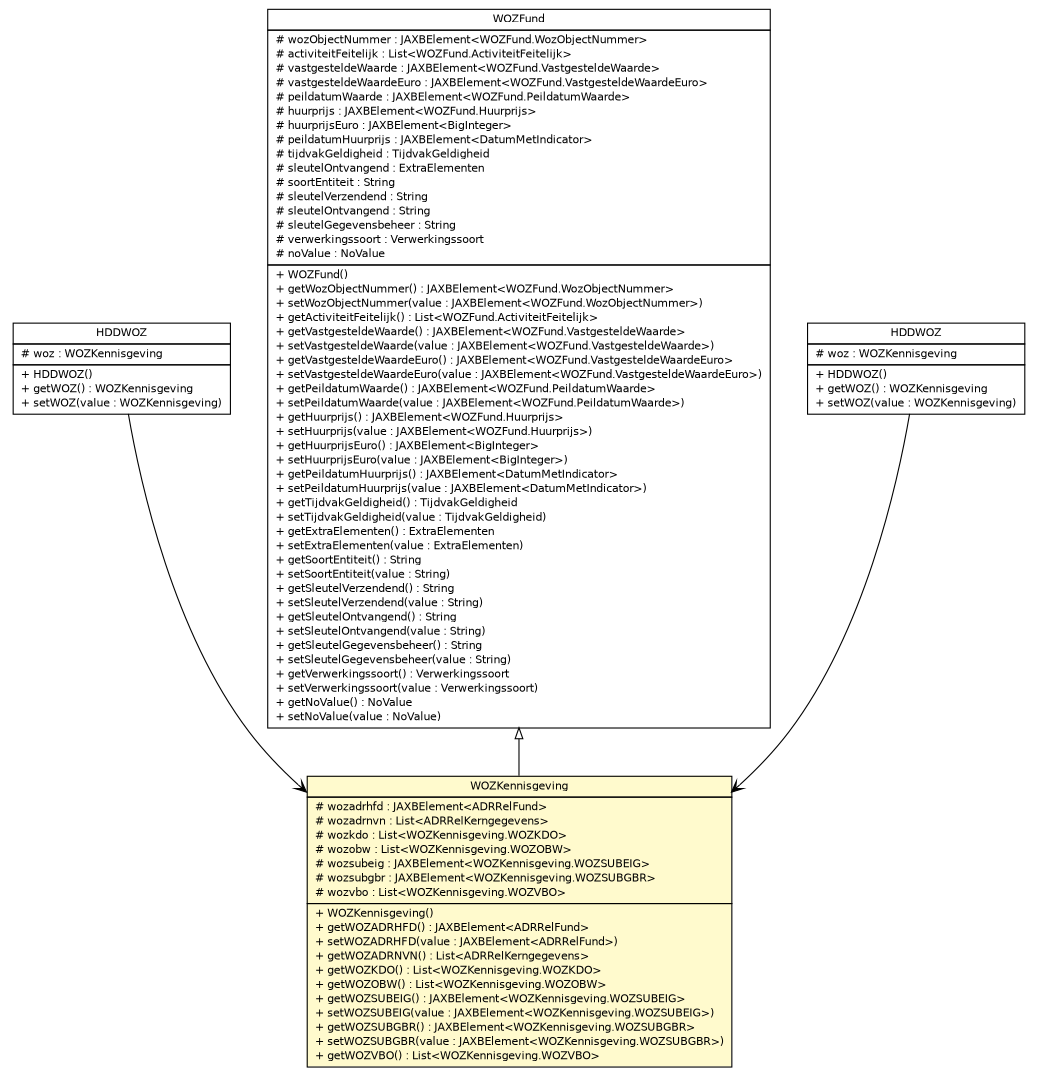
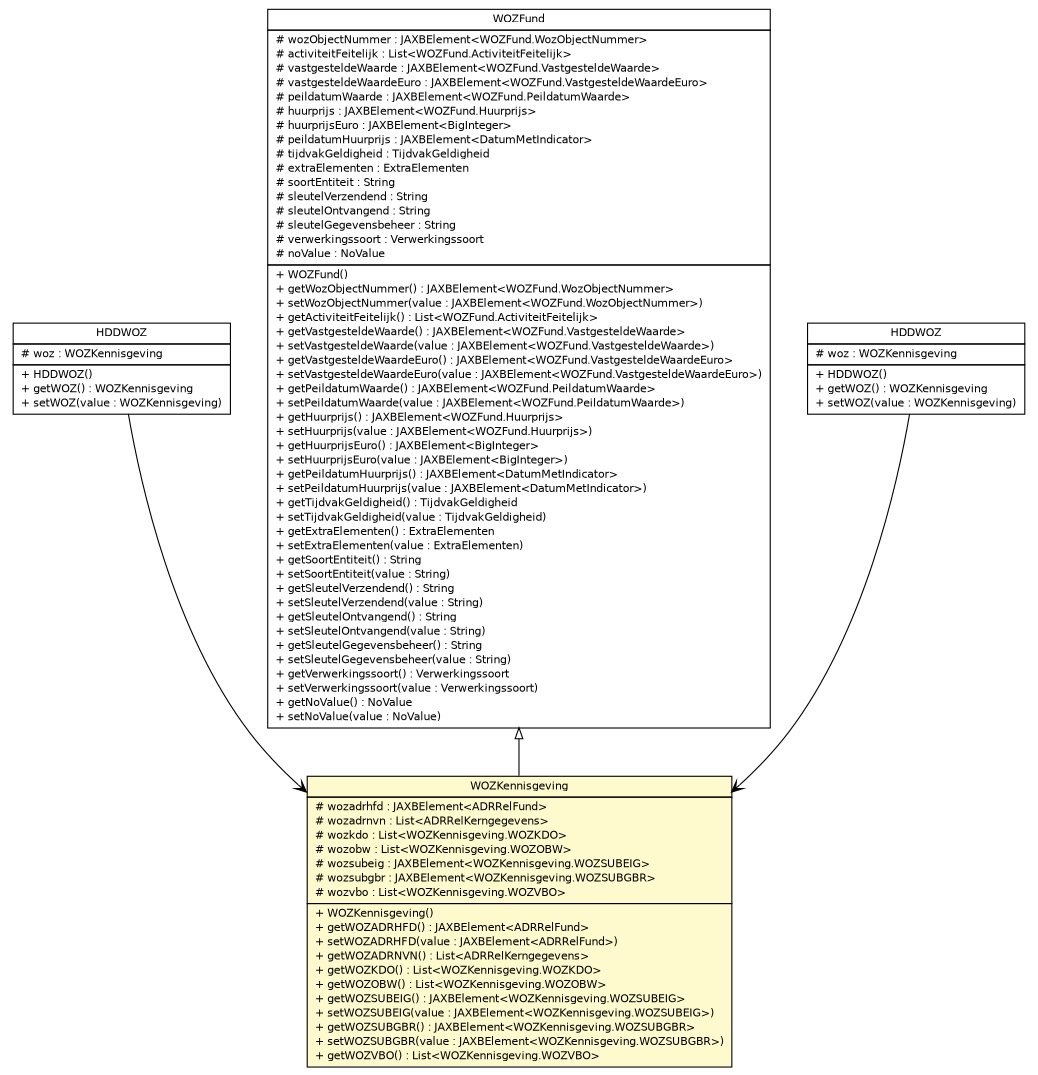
(380, 168) -> (373, 168)
